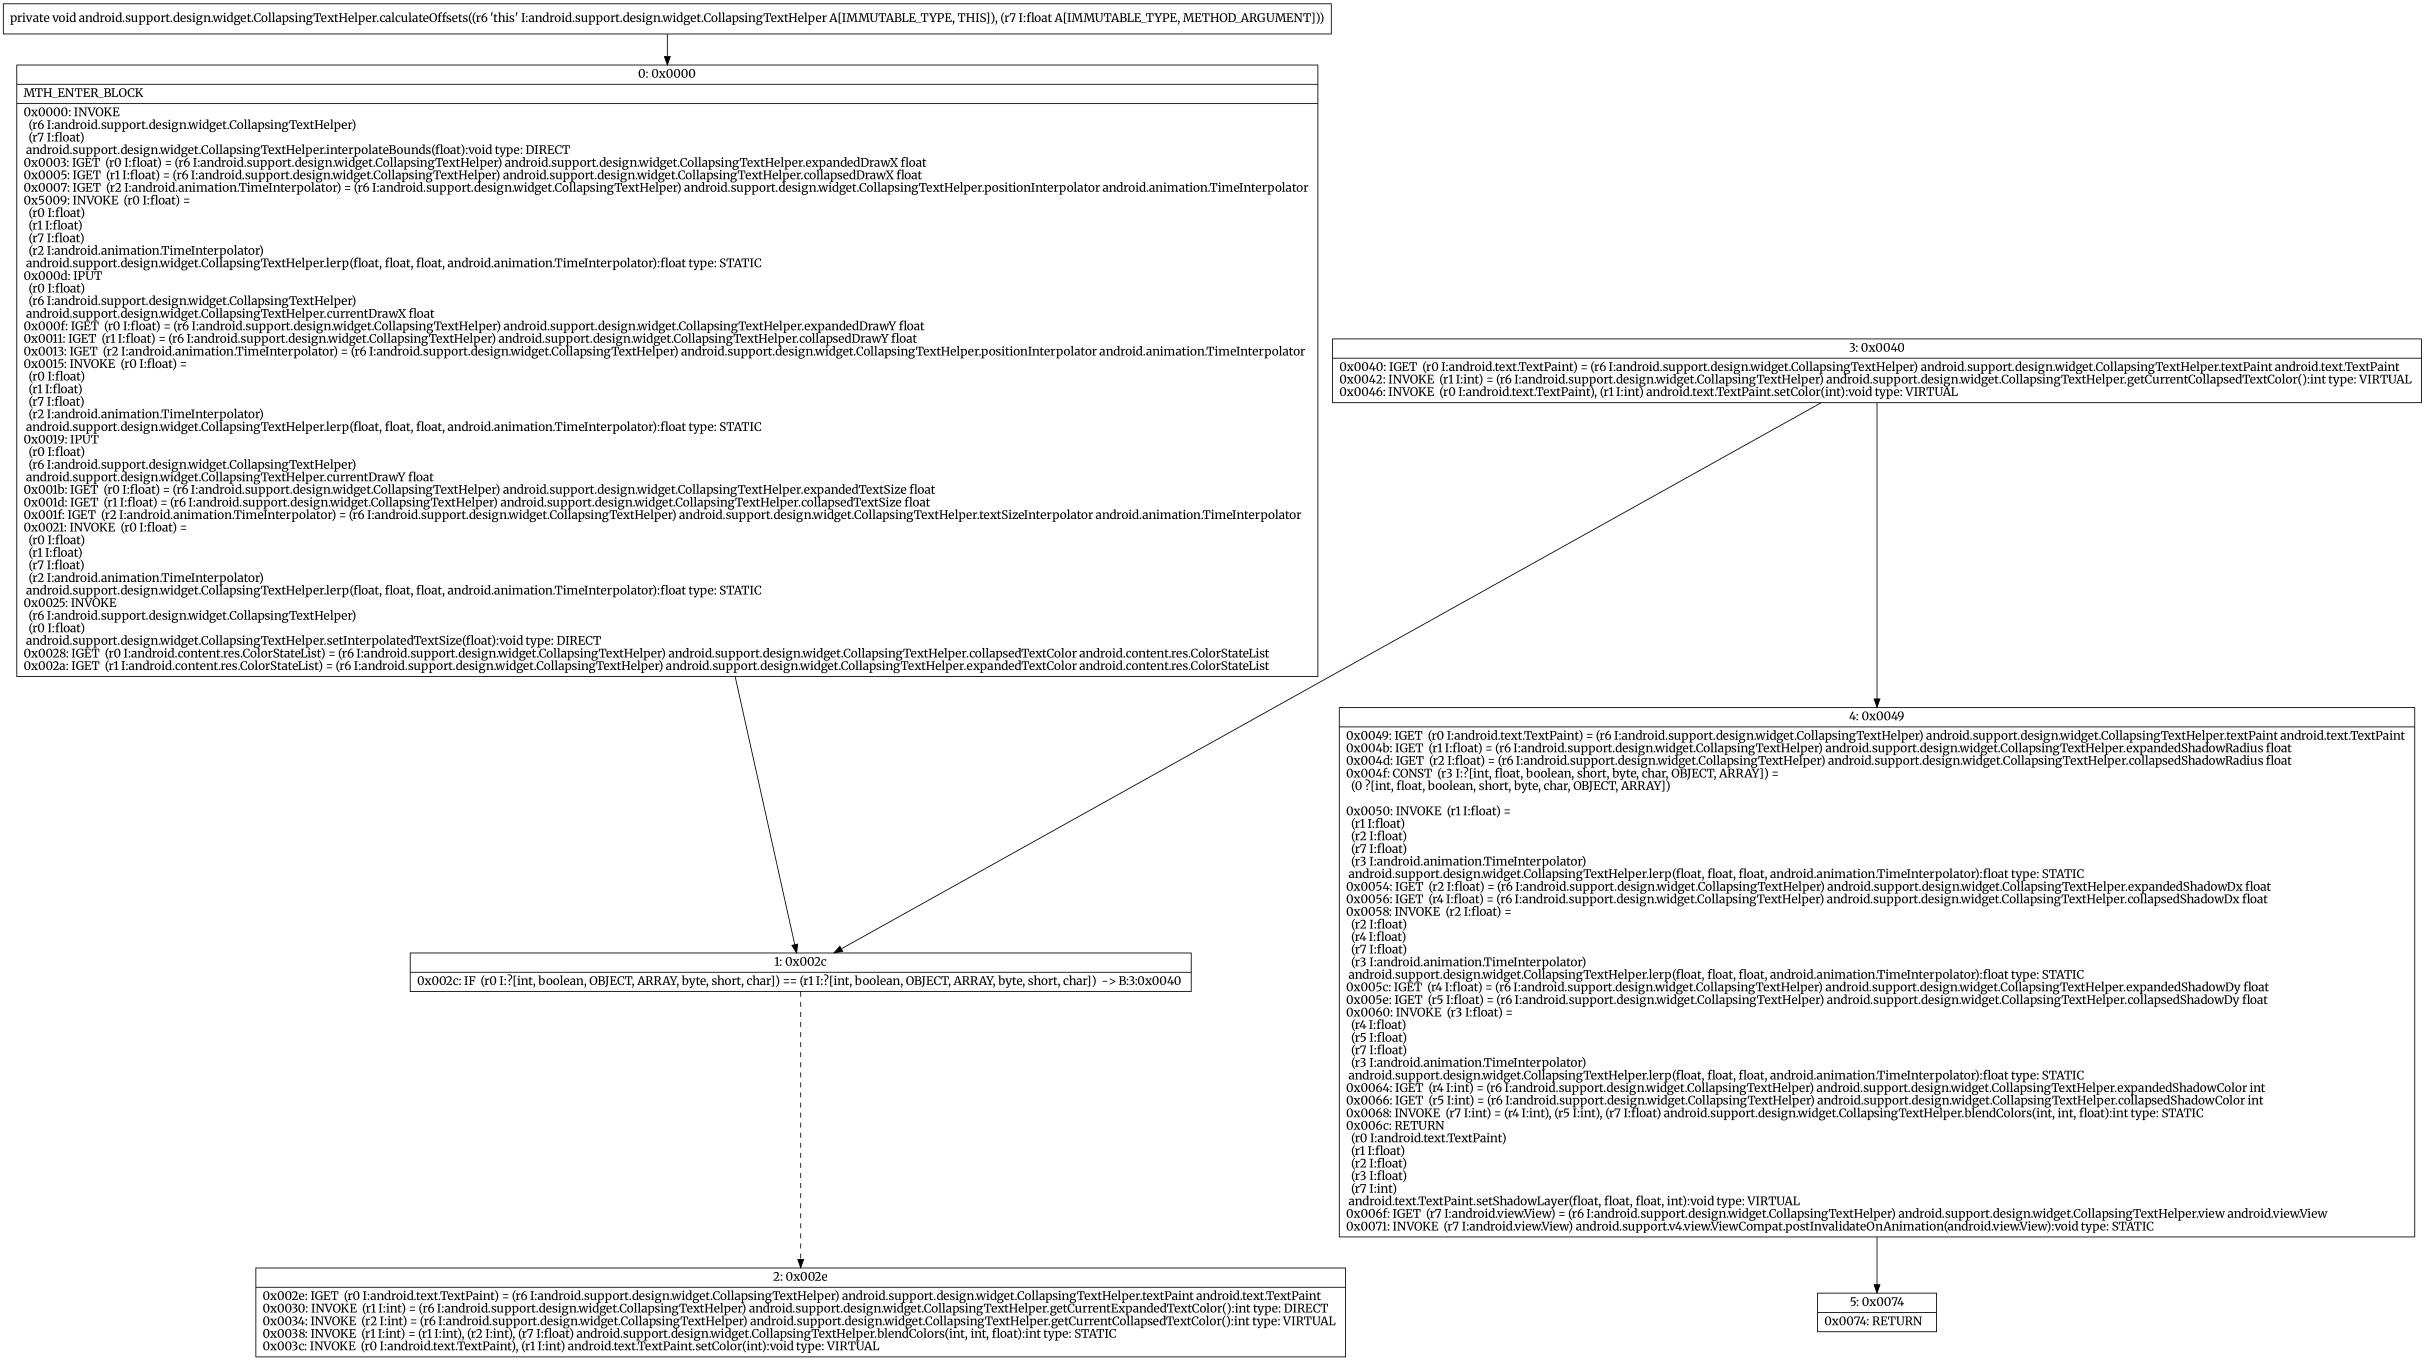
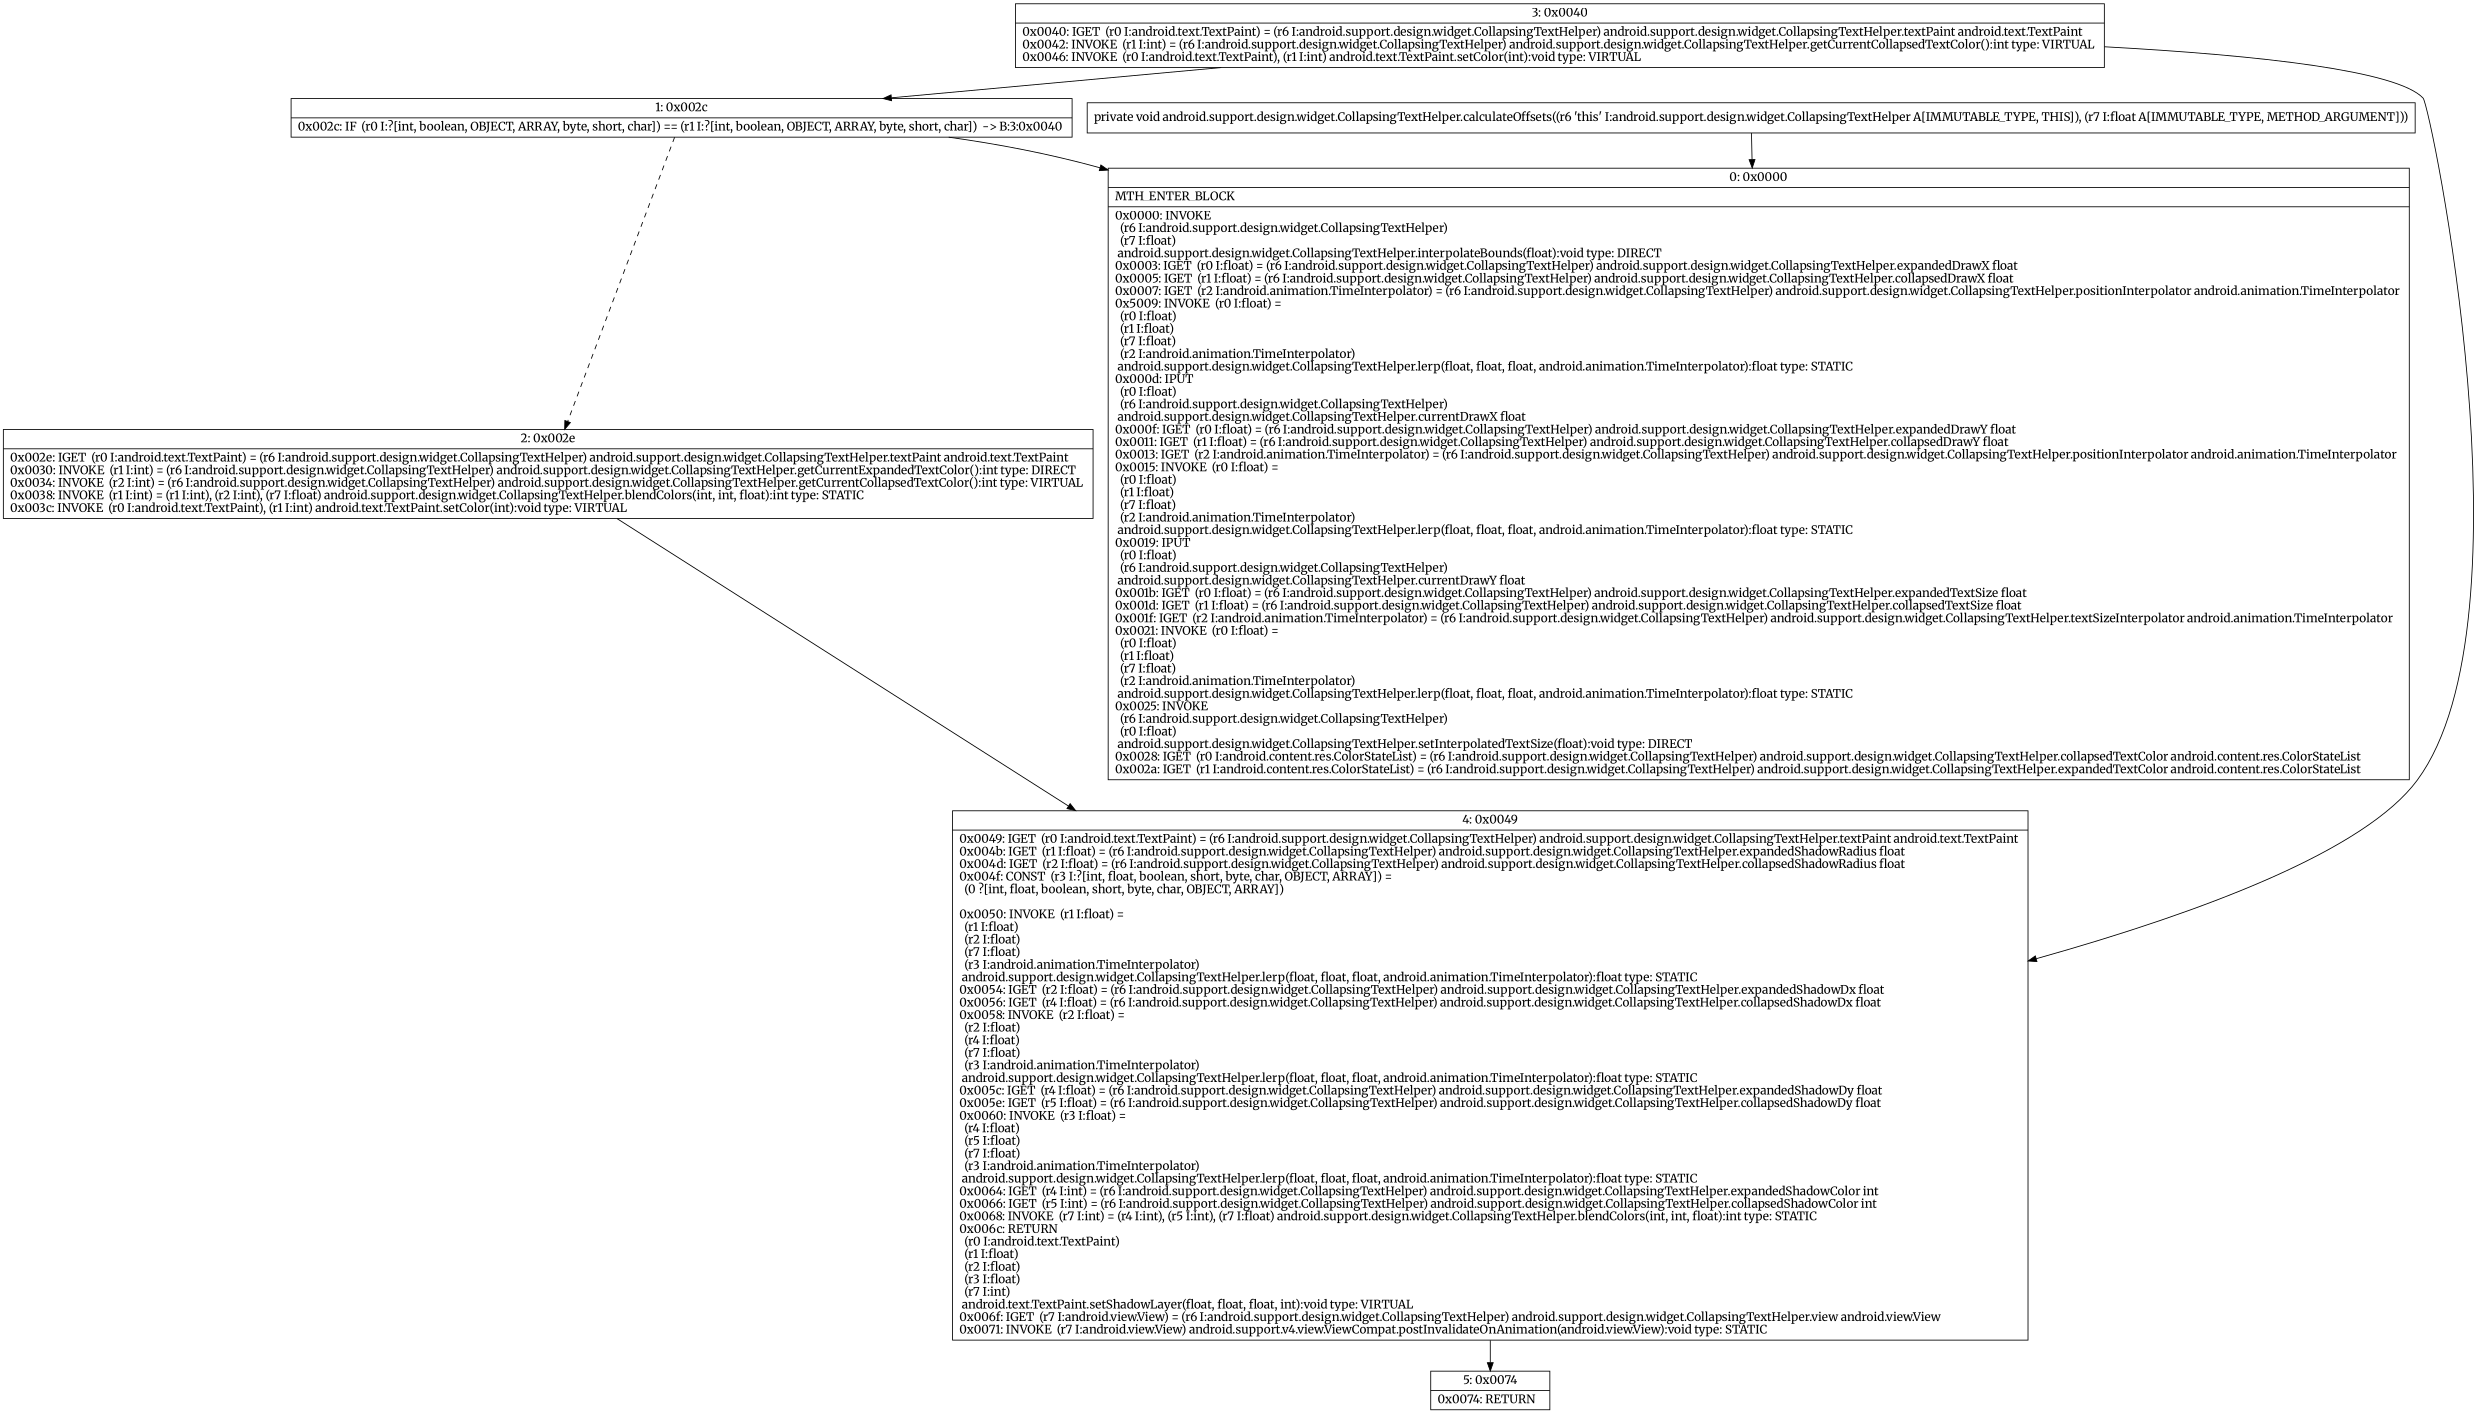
none -> (843, 662)
(765, 811) -> (1025, 150)
